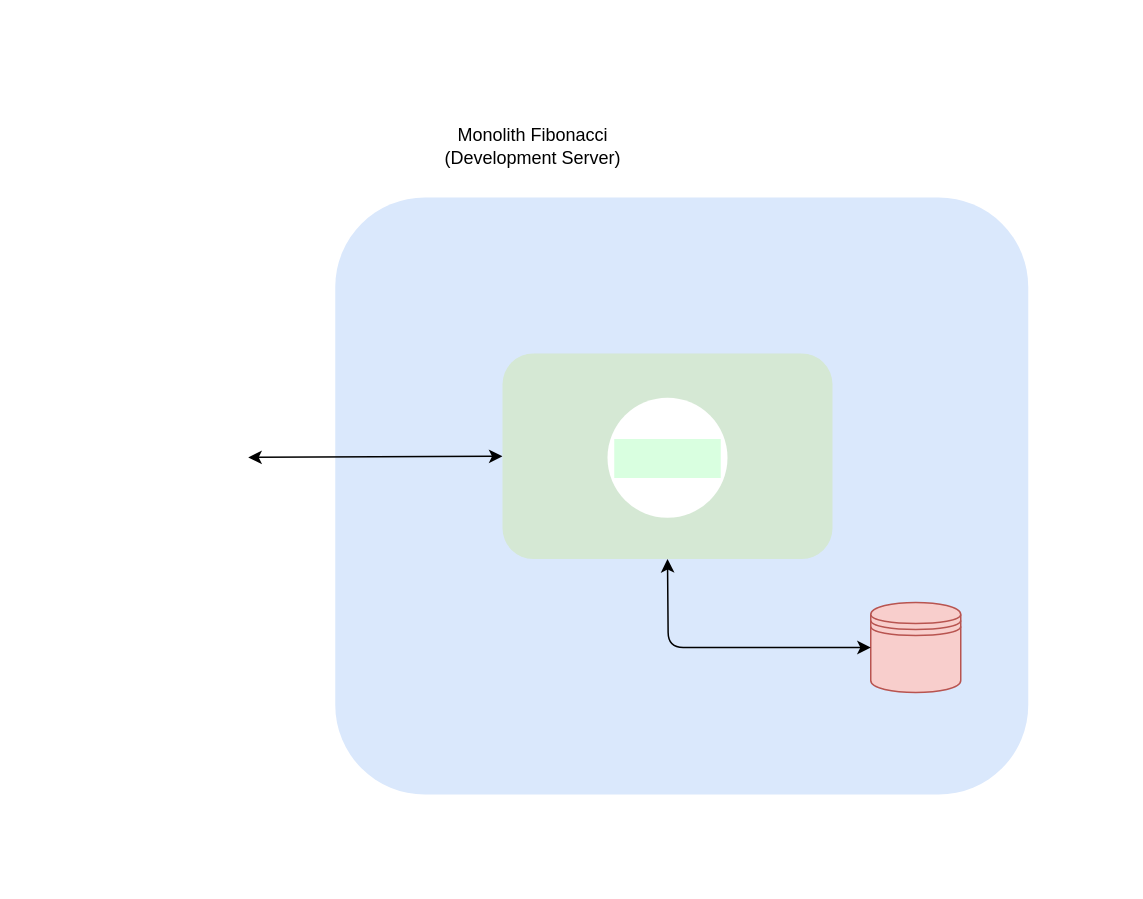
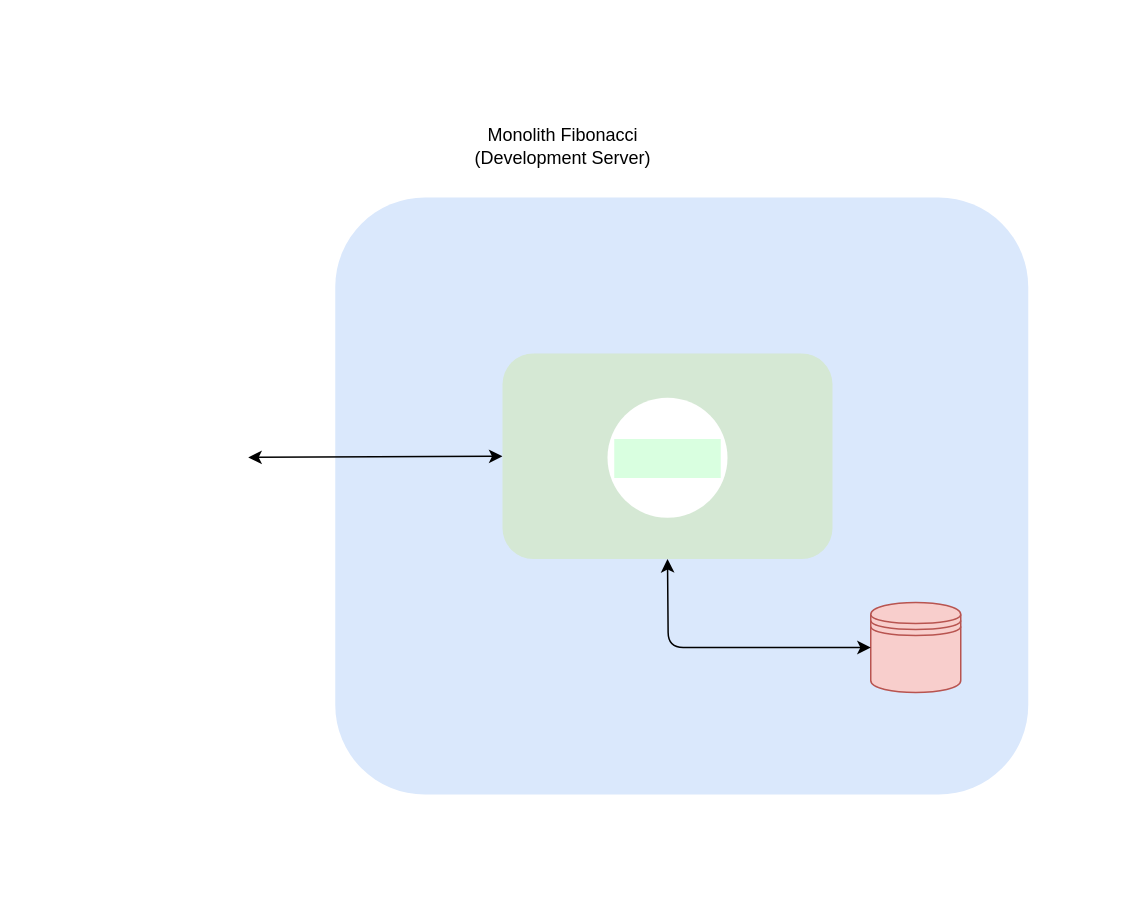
(533, 146) -> (563, 146)
